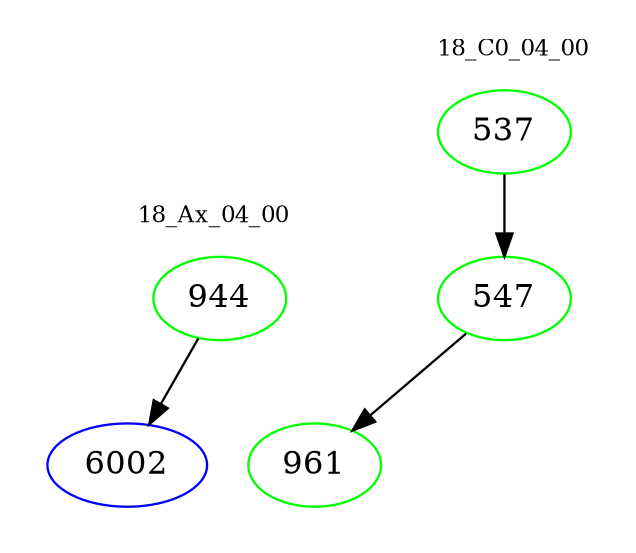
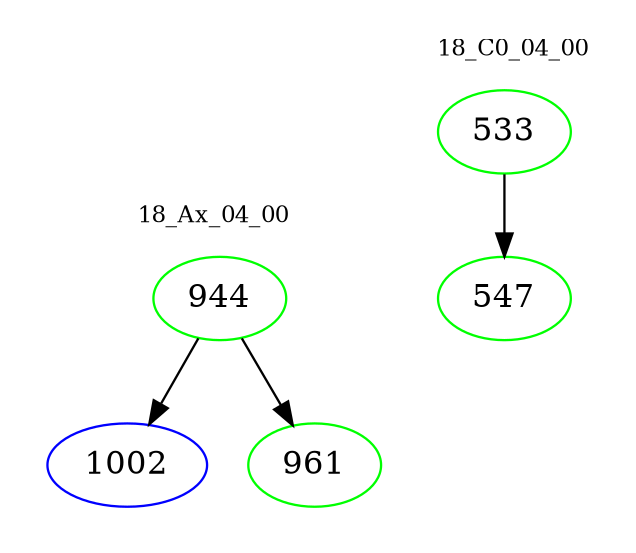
(504, 132) -> (504, 132)
(418, 374) -> (261, 372)
(127, 465) -> (127, 465)
